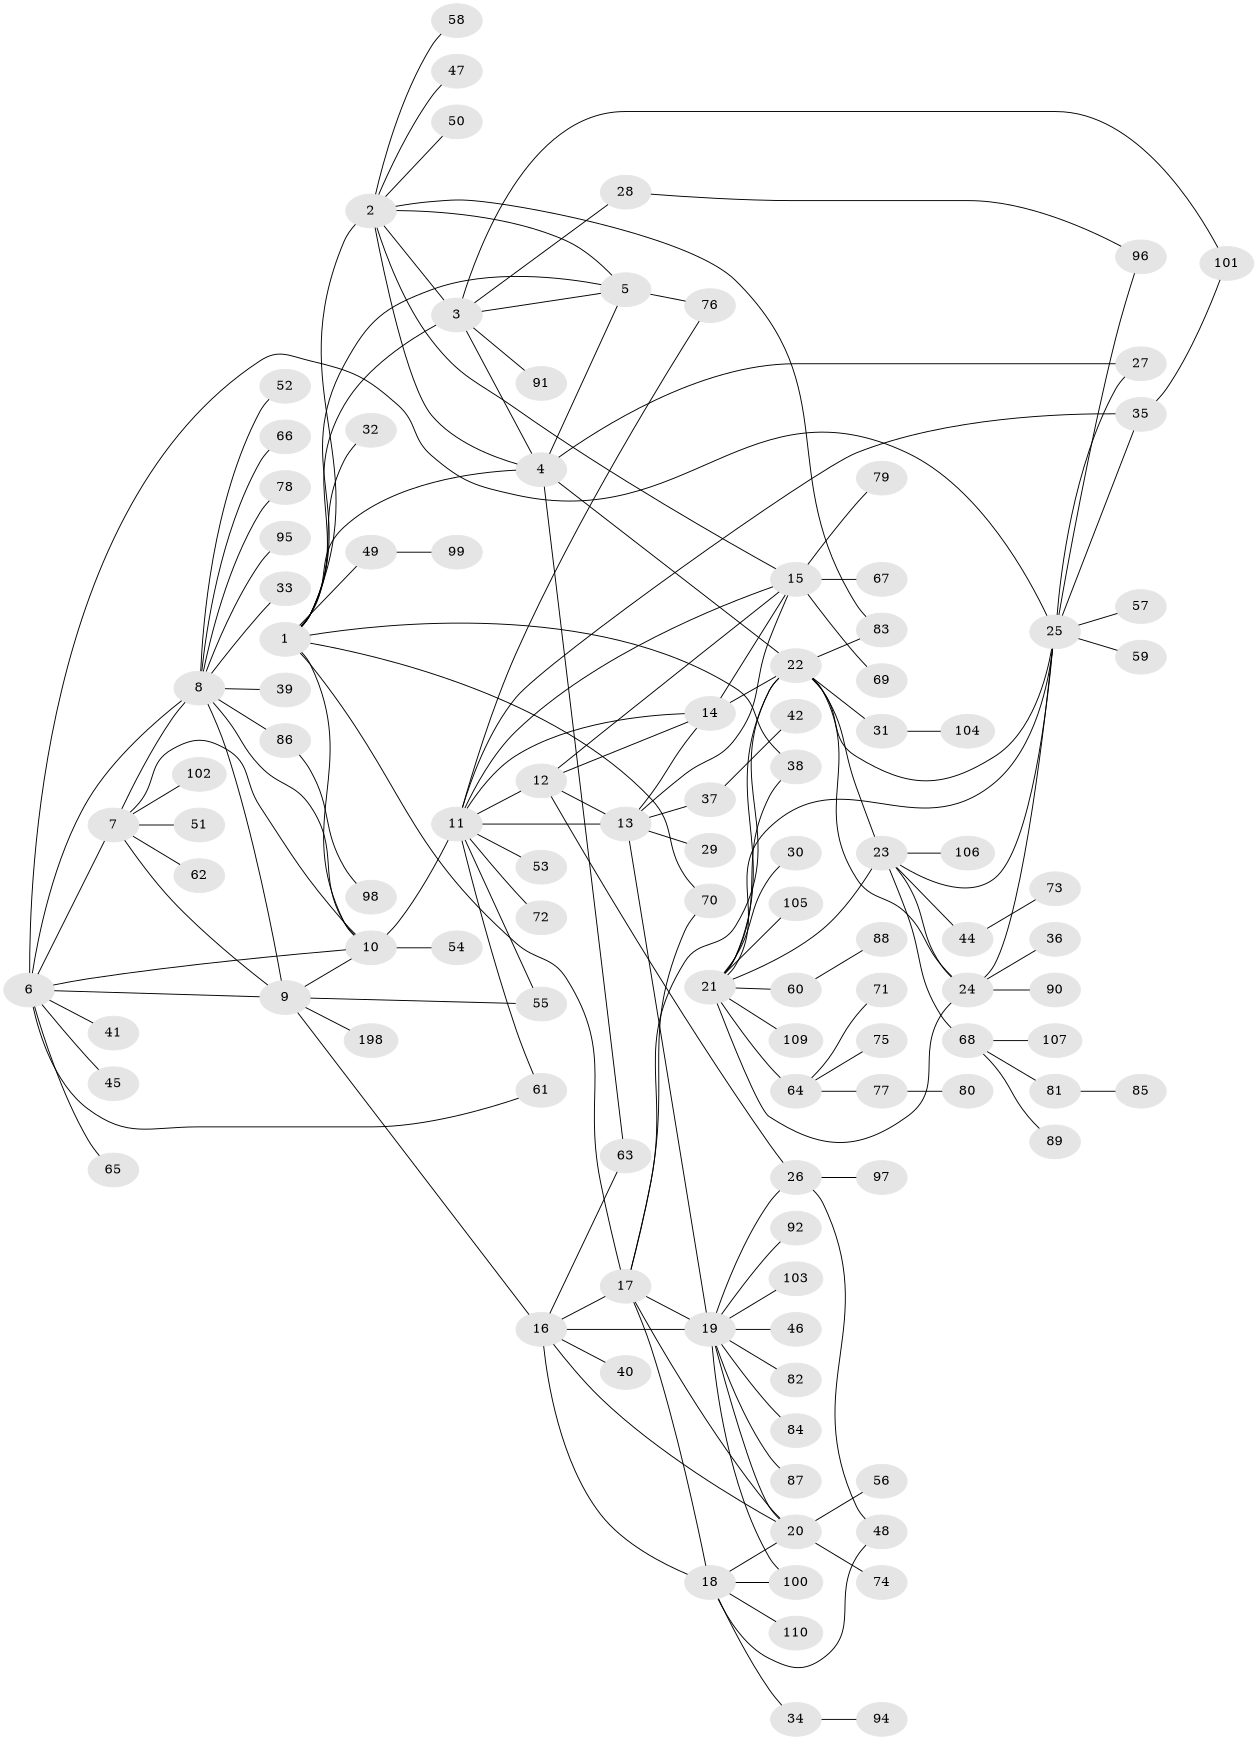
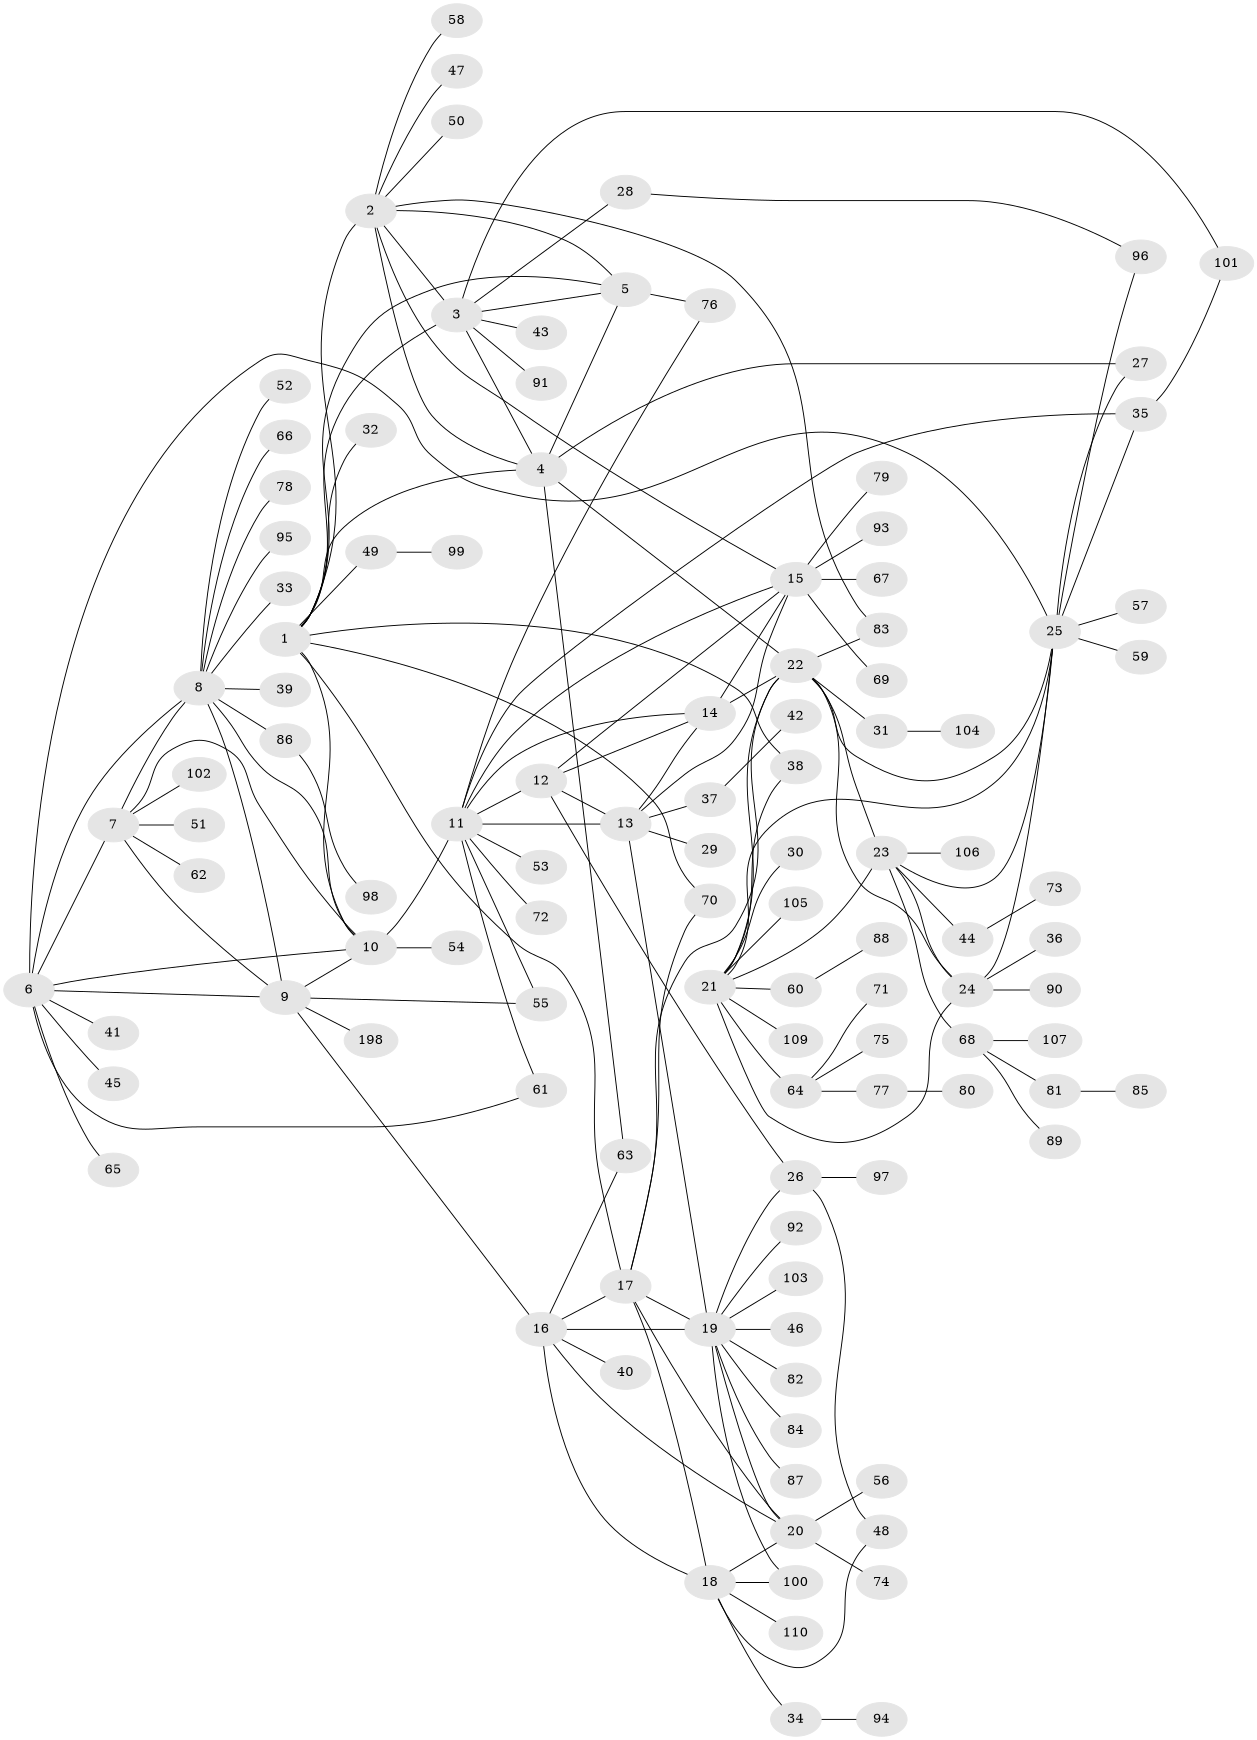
none -> (541, 333)
none -> (882, 529)
